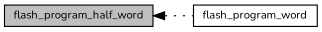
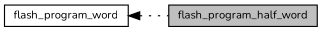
(179, 16) -> (154, 16)
